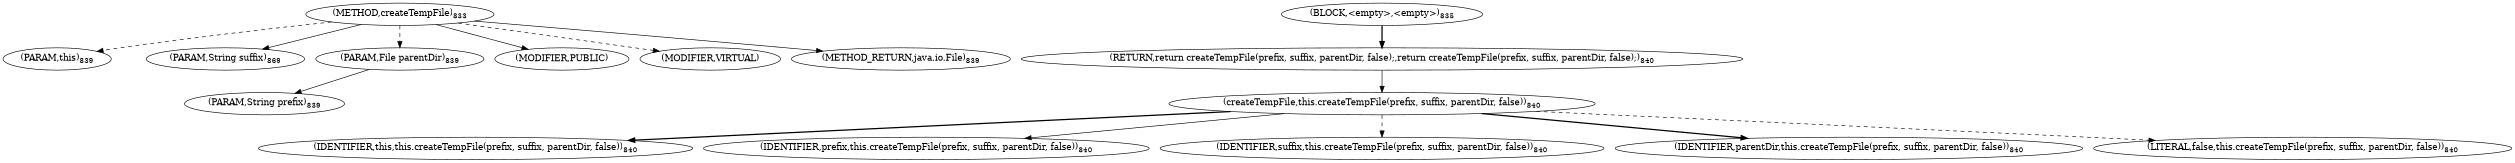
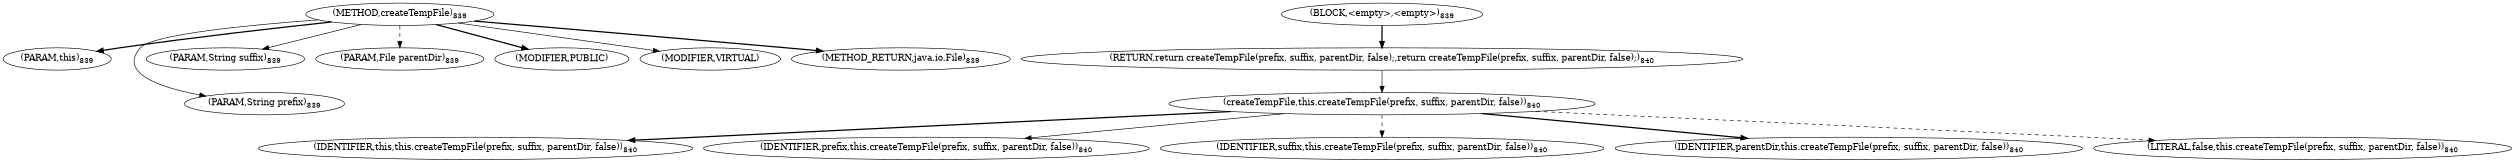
(460, 13) -> (460, 13)
(1447, 13) -> (1447, 13)
(217, 35) -> (217, 35)
(479, 36) -> (479, 36)
(645, 36) -> (645, 36)
(556, 37) -> (556, 37)
(274, 58) -> (274, 58)
(335, 80) -> (182, 35)
